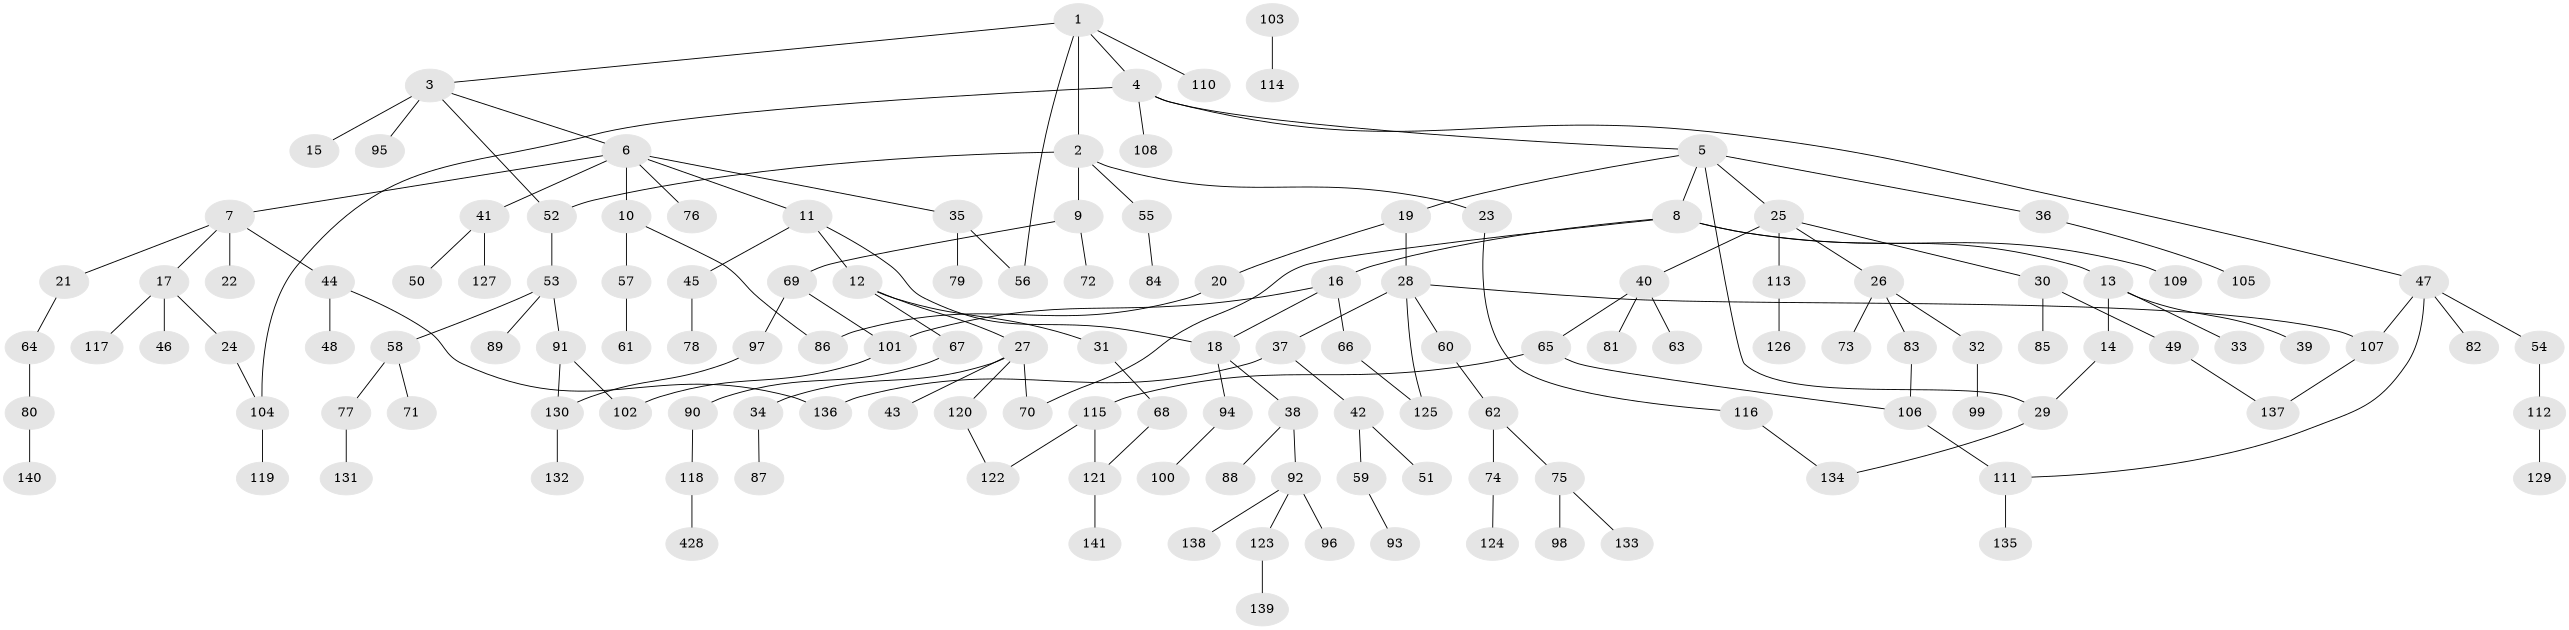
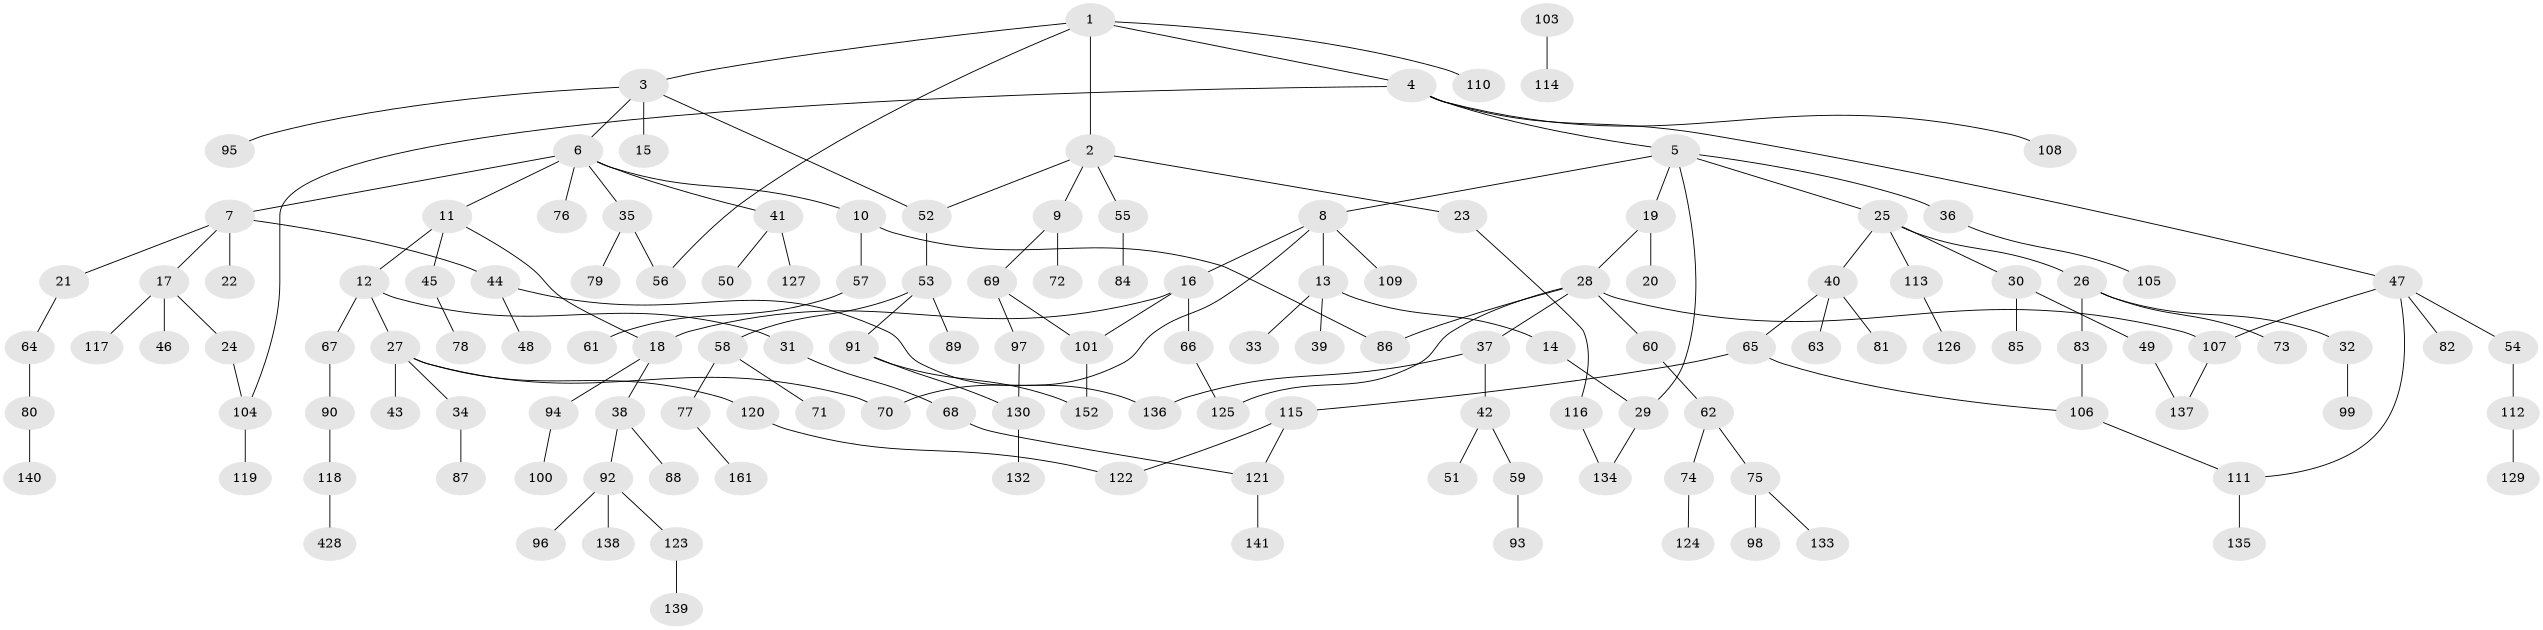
(1058, 316) -> (1448, 323)
(626, 413) -> (1087, 413)
(346, 479) -> (741, 479)
